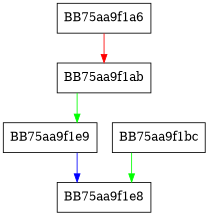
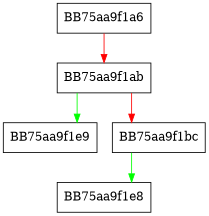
none -> (132, 104)
(77, 163) -> none
